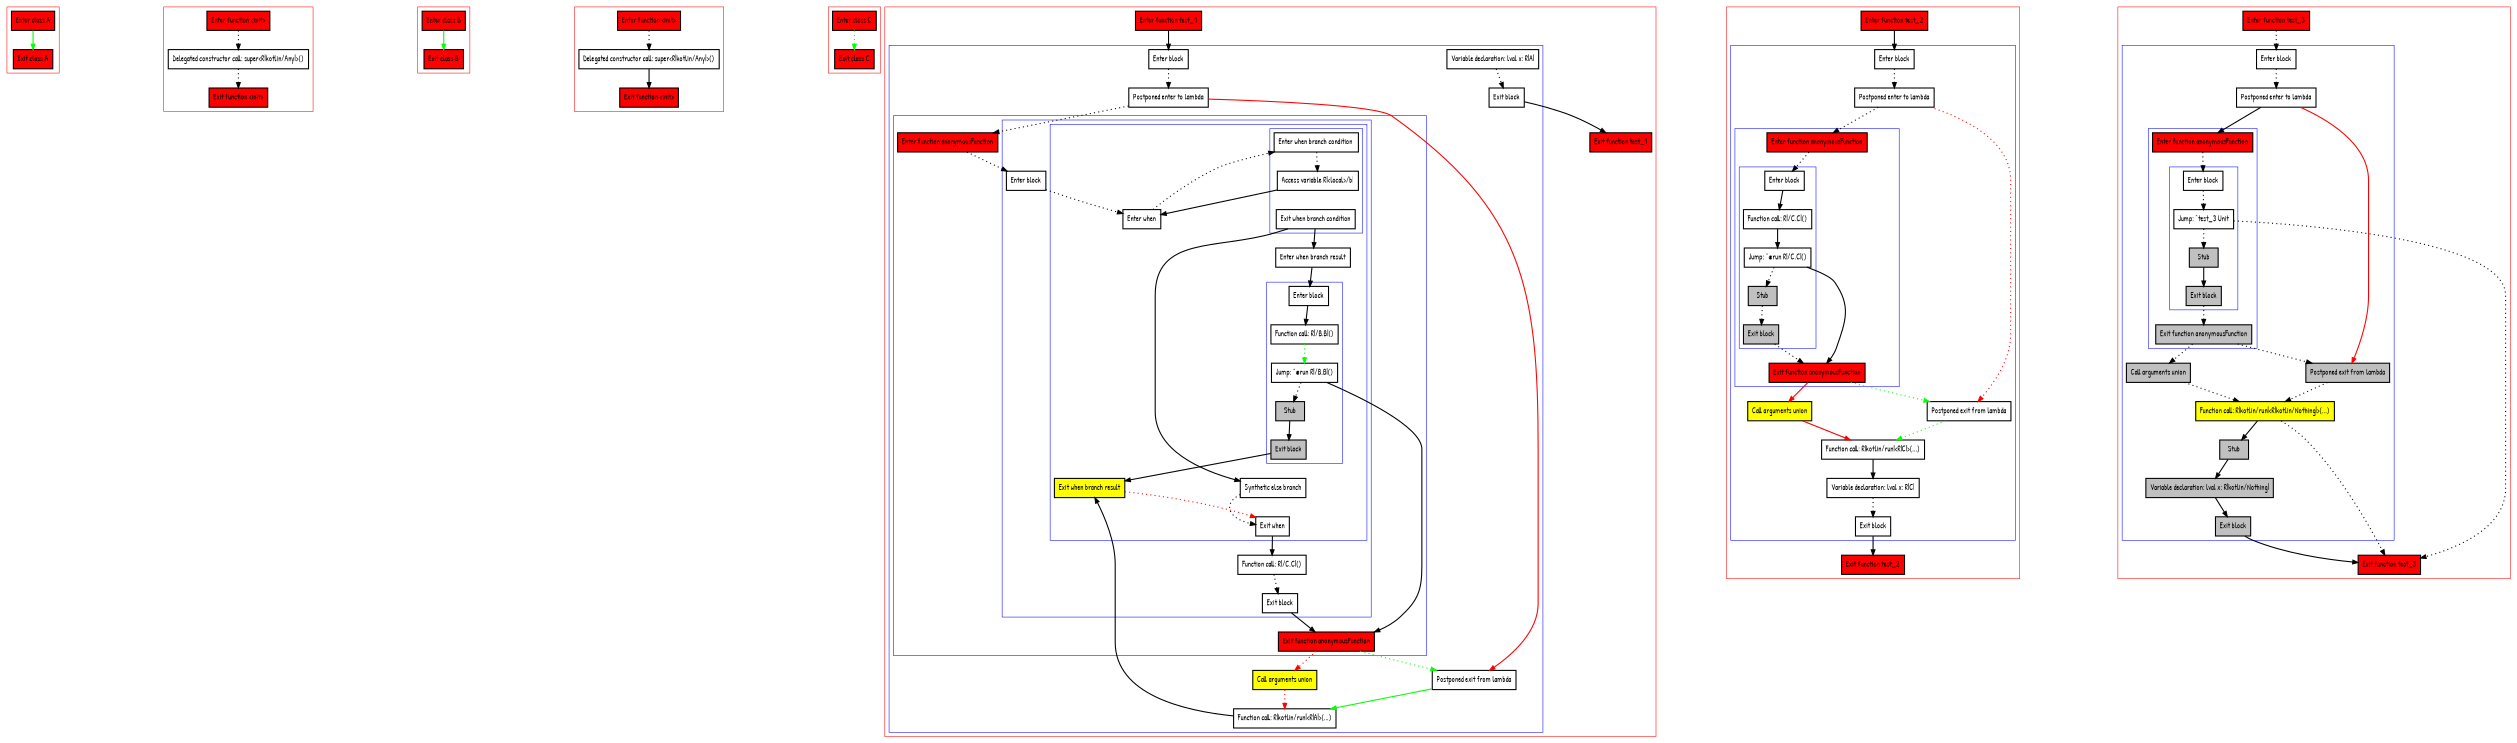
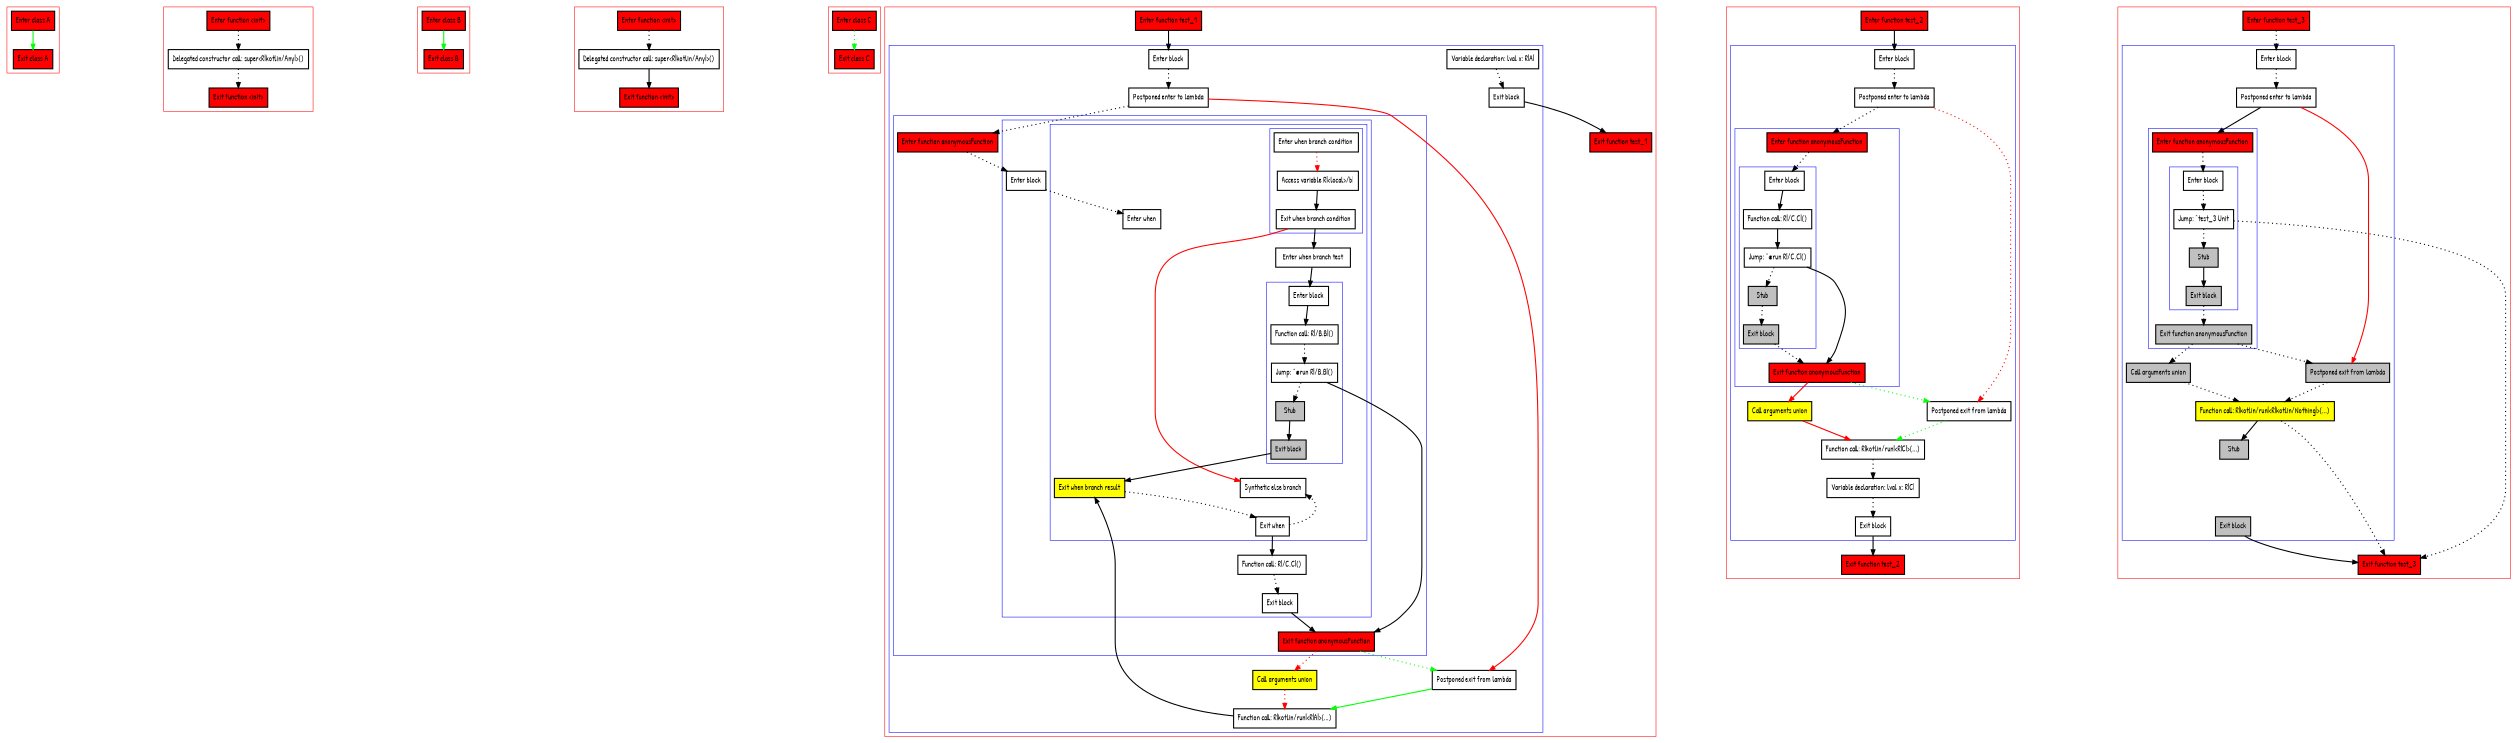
(1317, 159) -> (1317, 159)
(1207, 173) -> none
(1222, 202) -> (1317, 197)
(1313, 258) -> (1313, 258)
(1155, 328) -> (1155, 328)
(1305, 351) -> (1305, 351)
(1873, 466) -> (1873, 466)
(2210, 488) -> none
(1188, 501) -> (1188, 501)
(1232, 514) -> (1311, 517)
